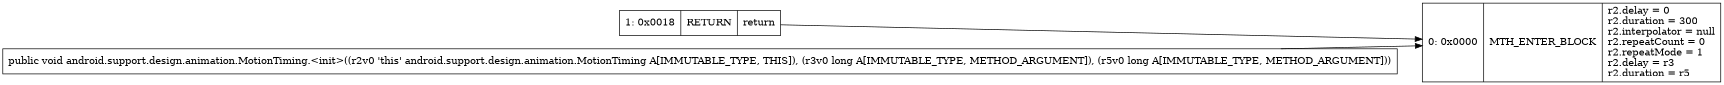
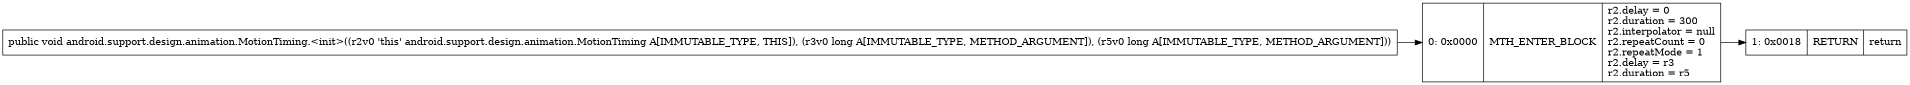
(1098, 32) -> (1730, 43)
